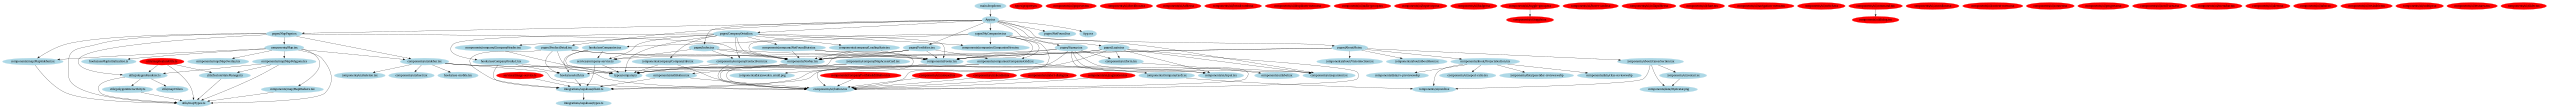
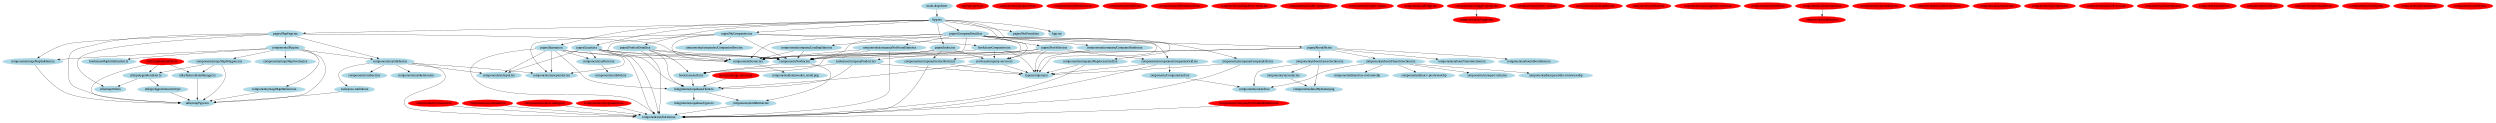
(865, 40) -> (1106, 39)
(147, 43) -> (153, 43)
(634, 81) -> (721, 96)
(103, 94) -> (303, 96)
